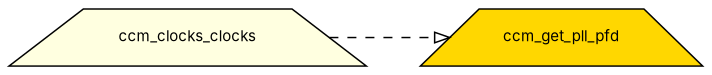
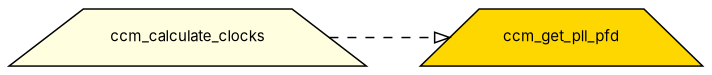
(188, 38) -> (188, 38)
